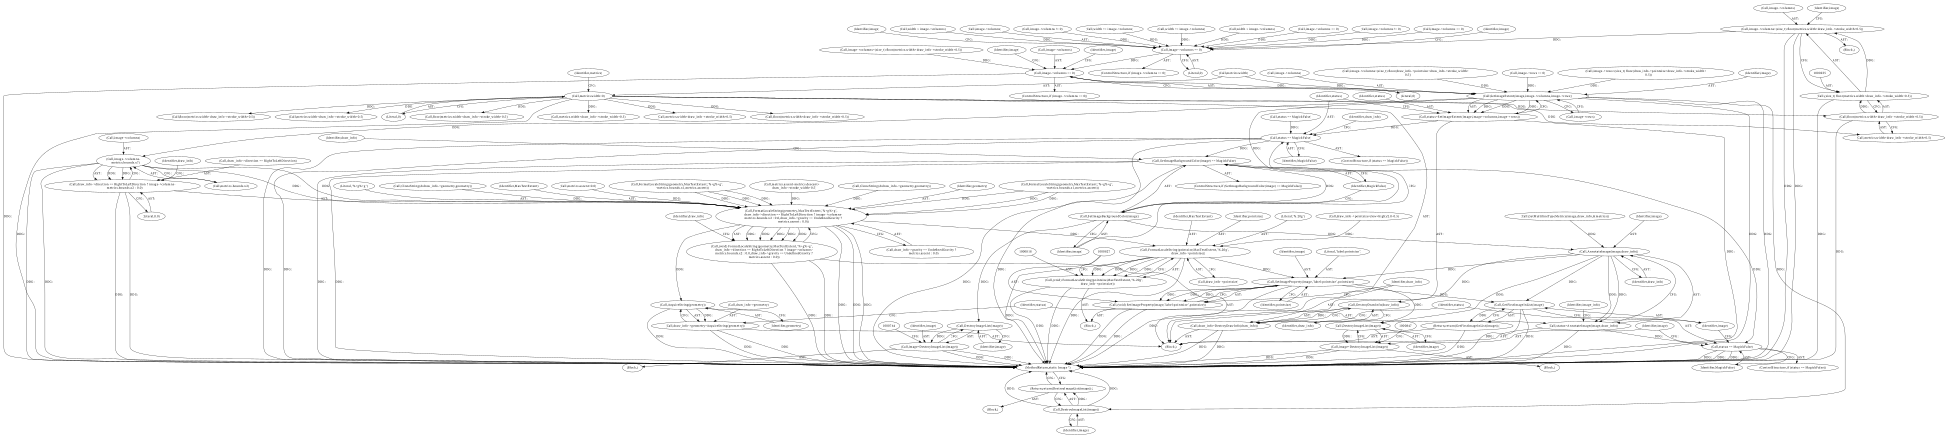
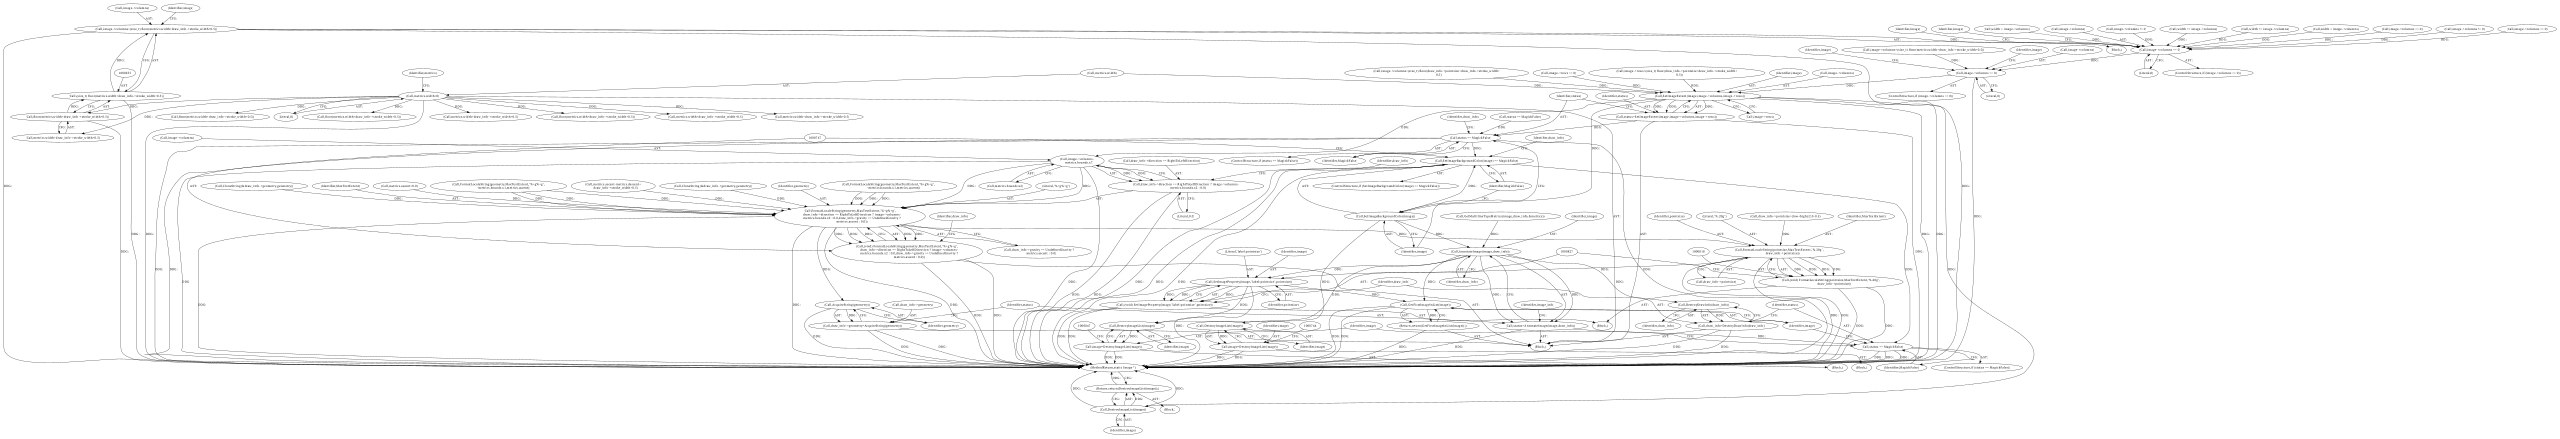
none -> (815, 138)
(1052, 378) -> (1117, 378)
